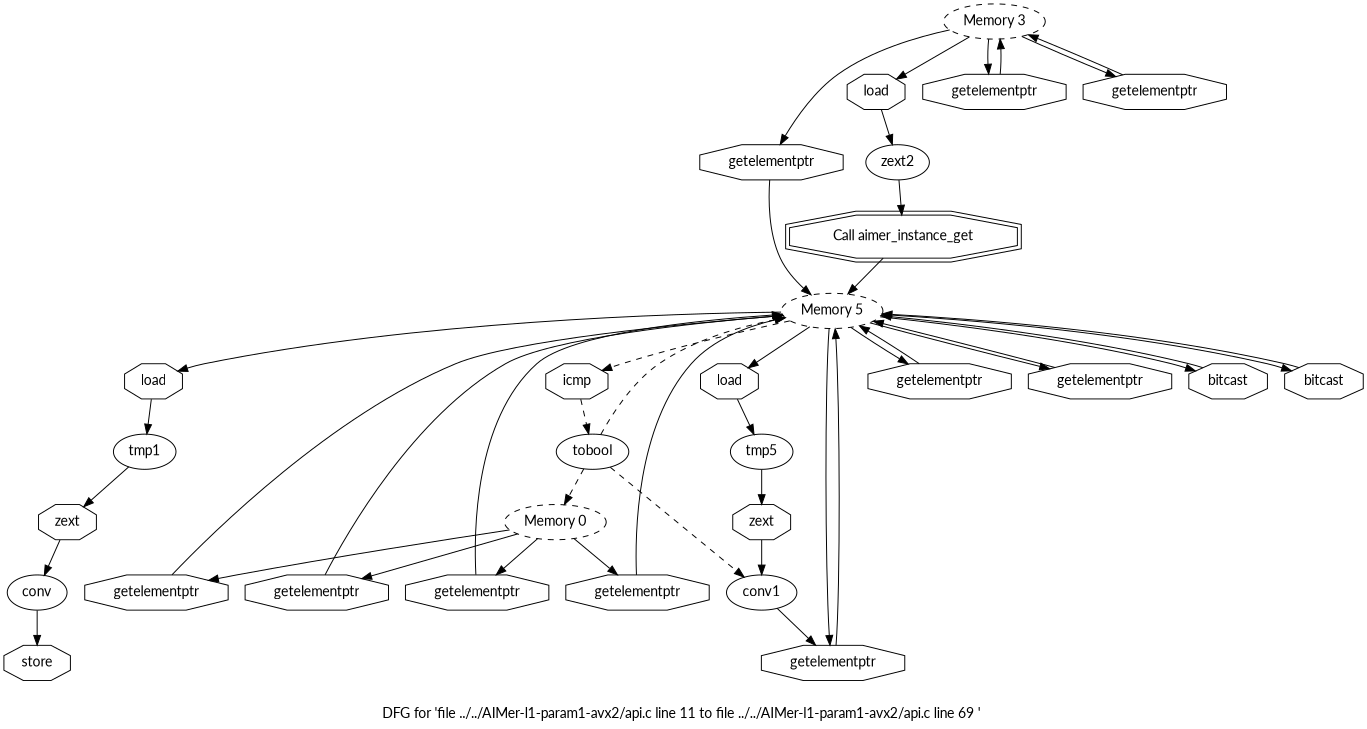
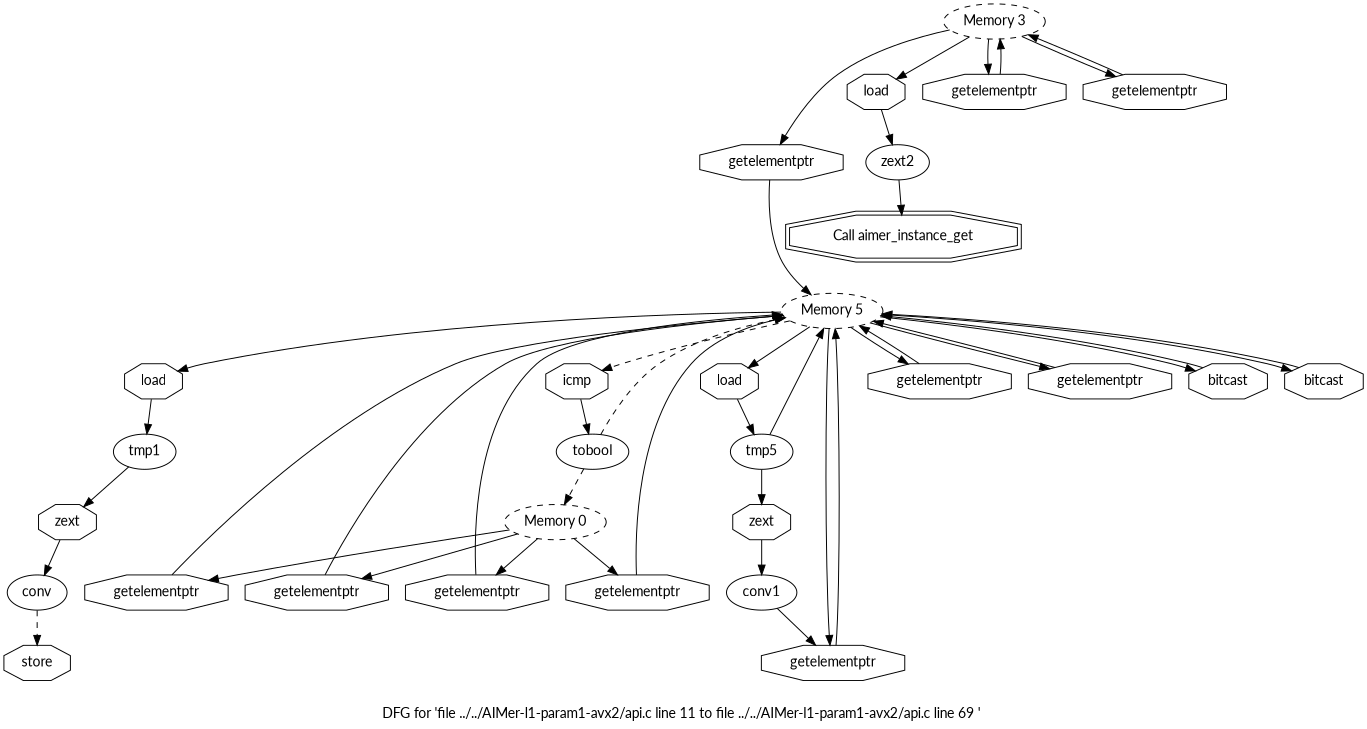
(869, 273) -> (795, 386)
(584, 412) -> (584, 412)
(673, 519) -> none
(37, 623) -> (37, 623)
